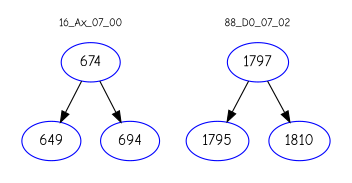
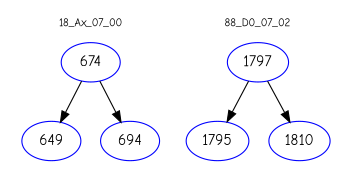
(91, 24) -> (91, 24)
